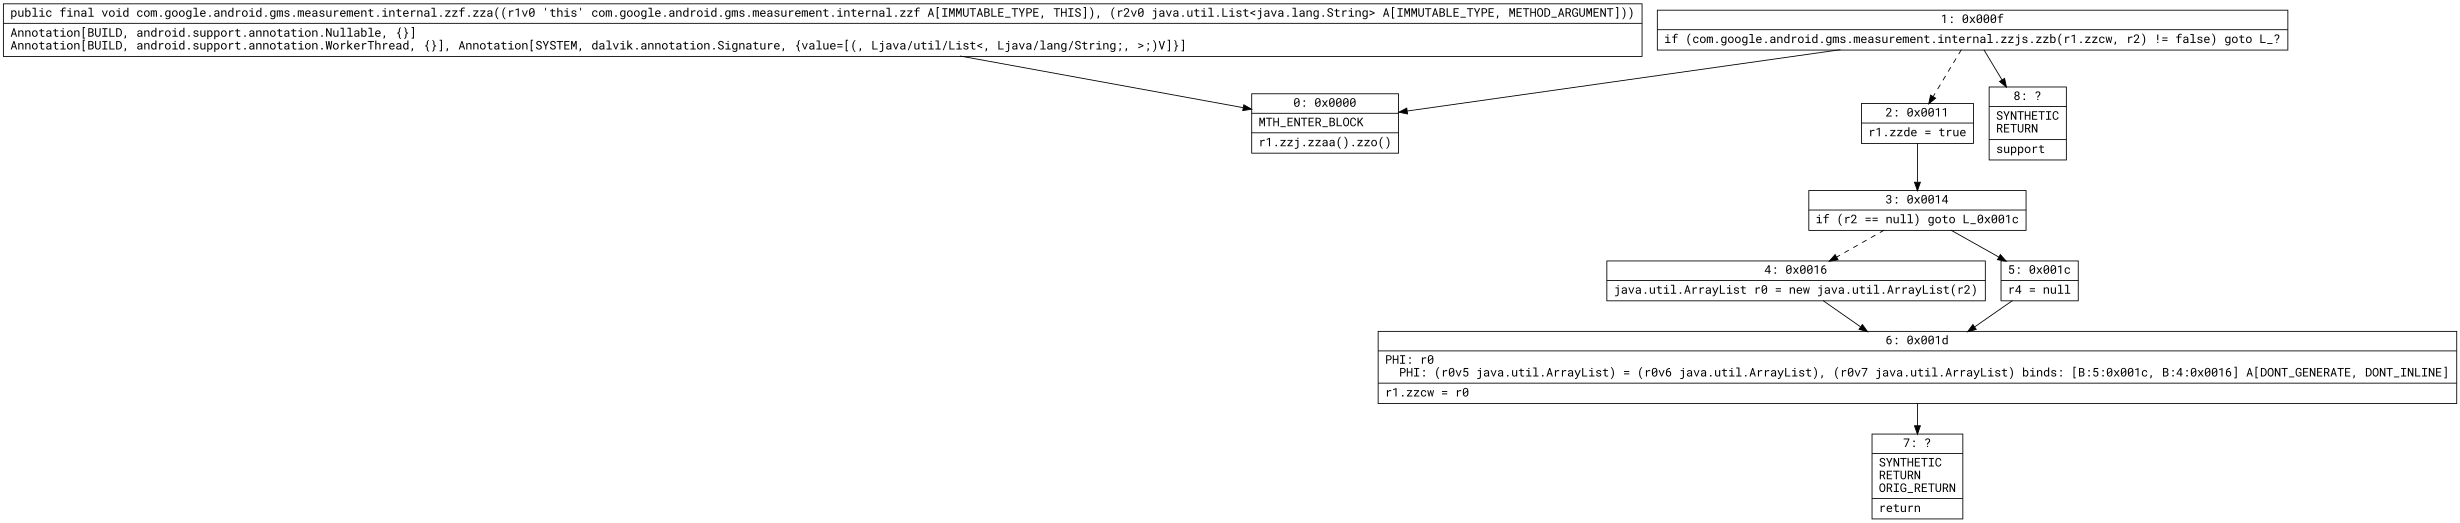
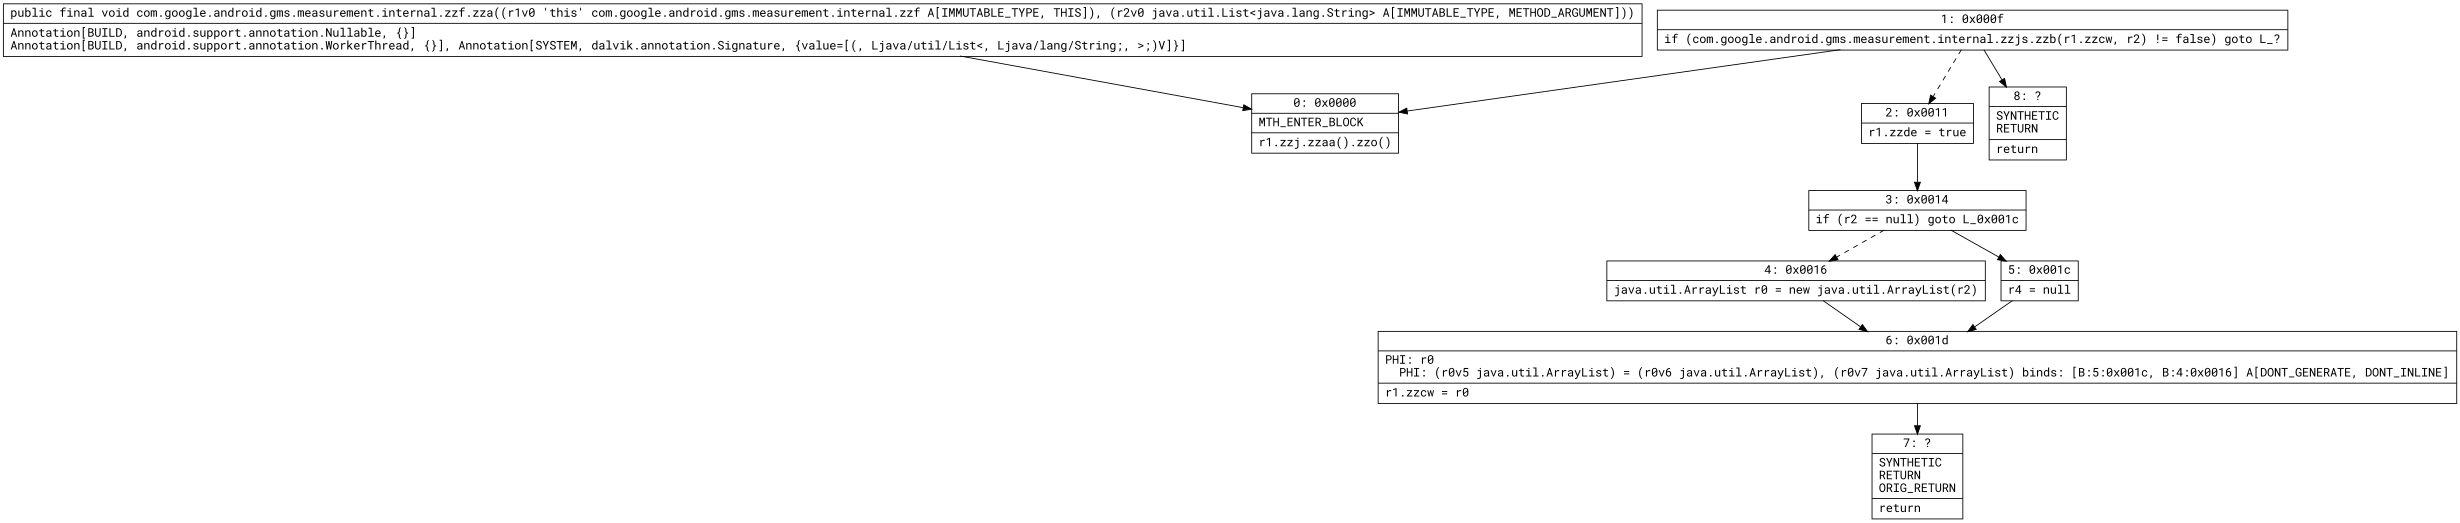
(2021, 149) -> (2017, 149)
